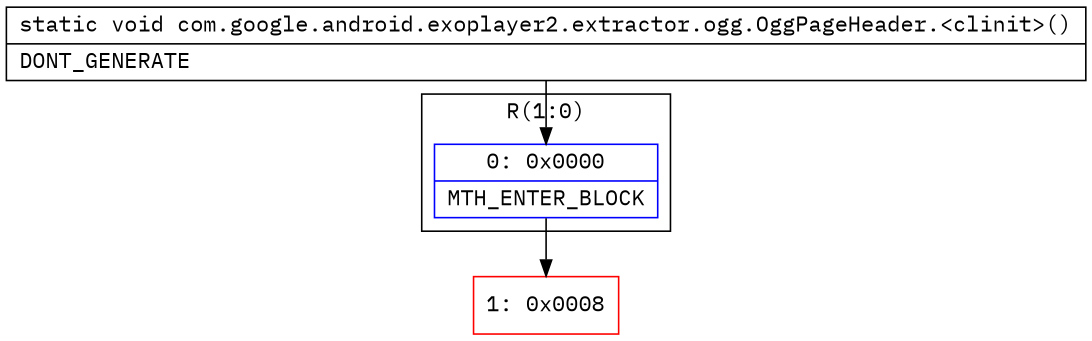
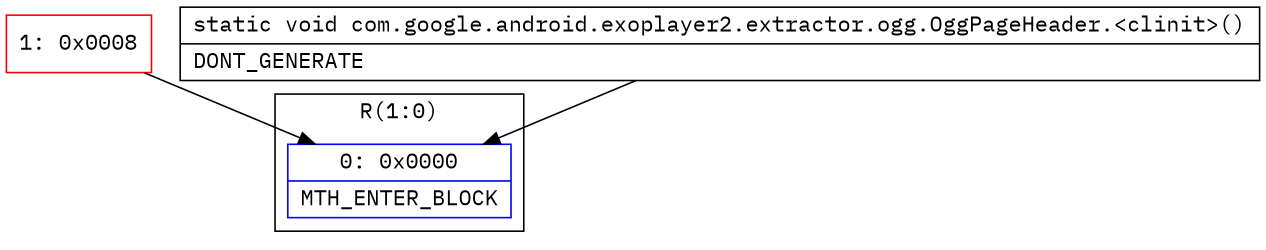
(546, 241) -> (222, 105)
